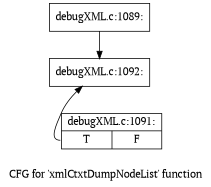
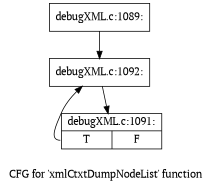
none -> (104, 96)
